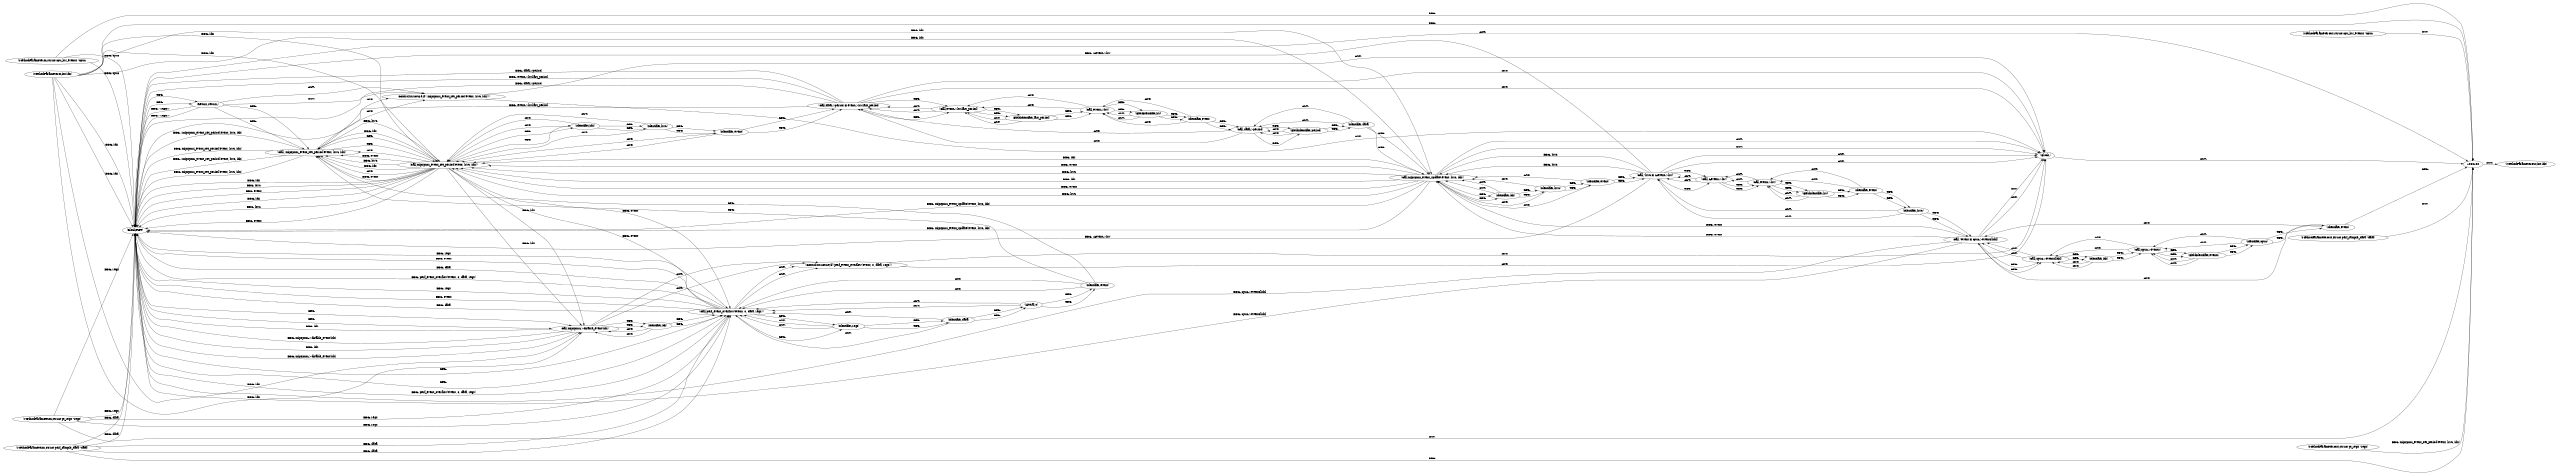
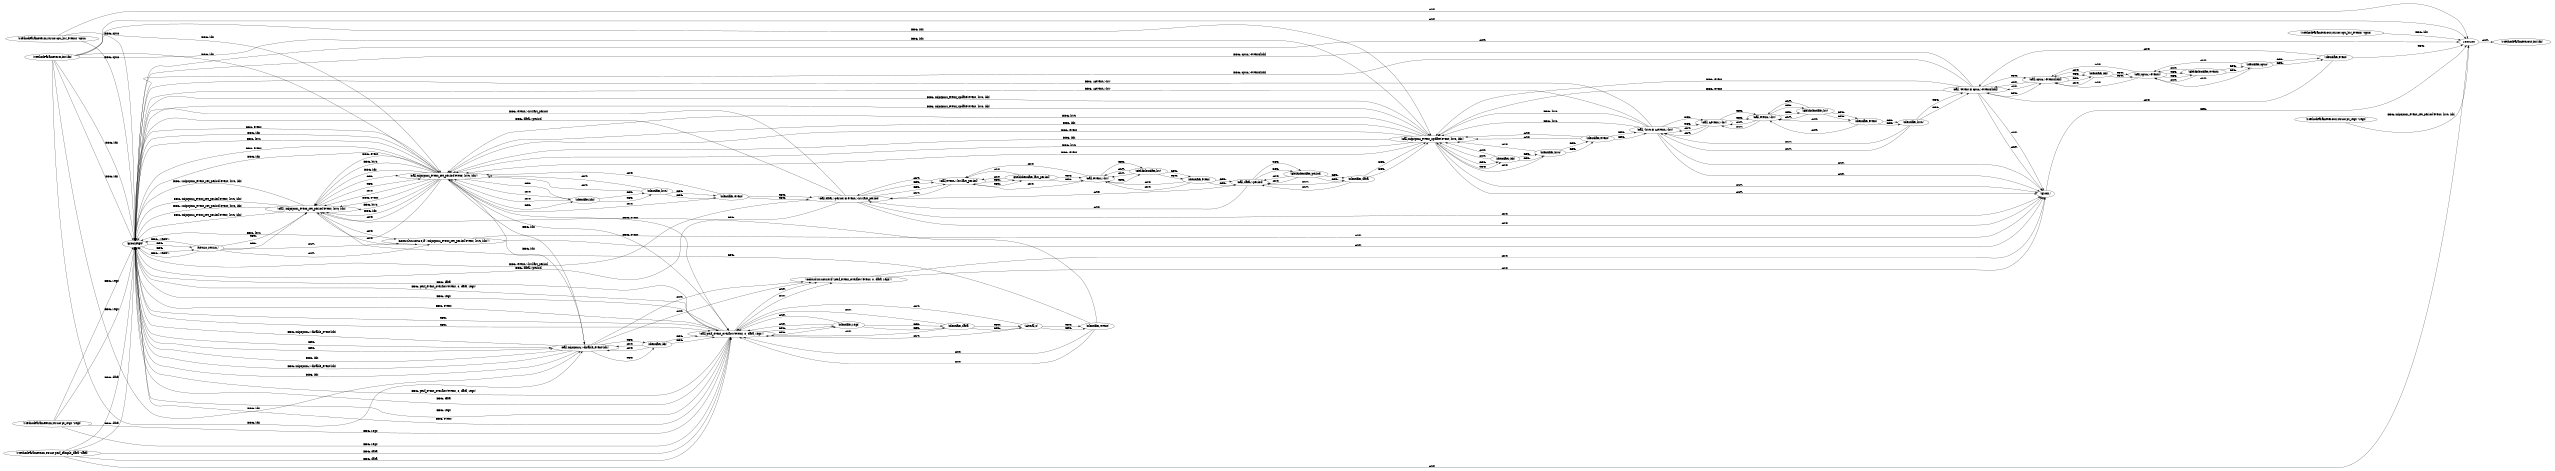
(1433, 14) -> (1433, 10)
(1433, 23) -> (1433, 20)
(2426, 32) -> (2422, 33)
(2204, 159) -> (2204, 109)
(2338, 238) -> none
(1360, 438) -> none
(1433, 459) -> (1433, 466)
